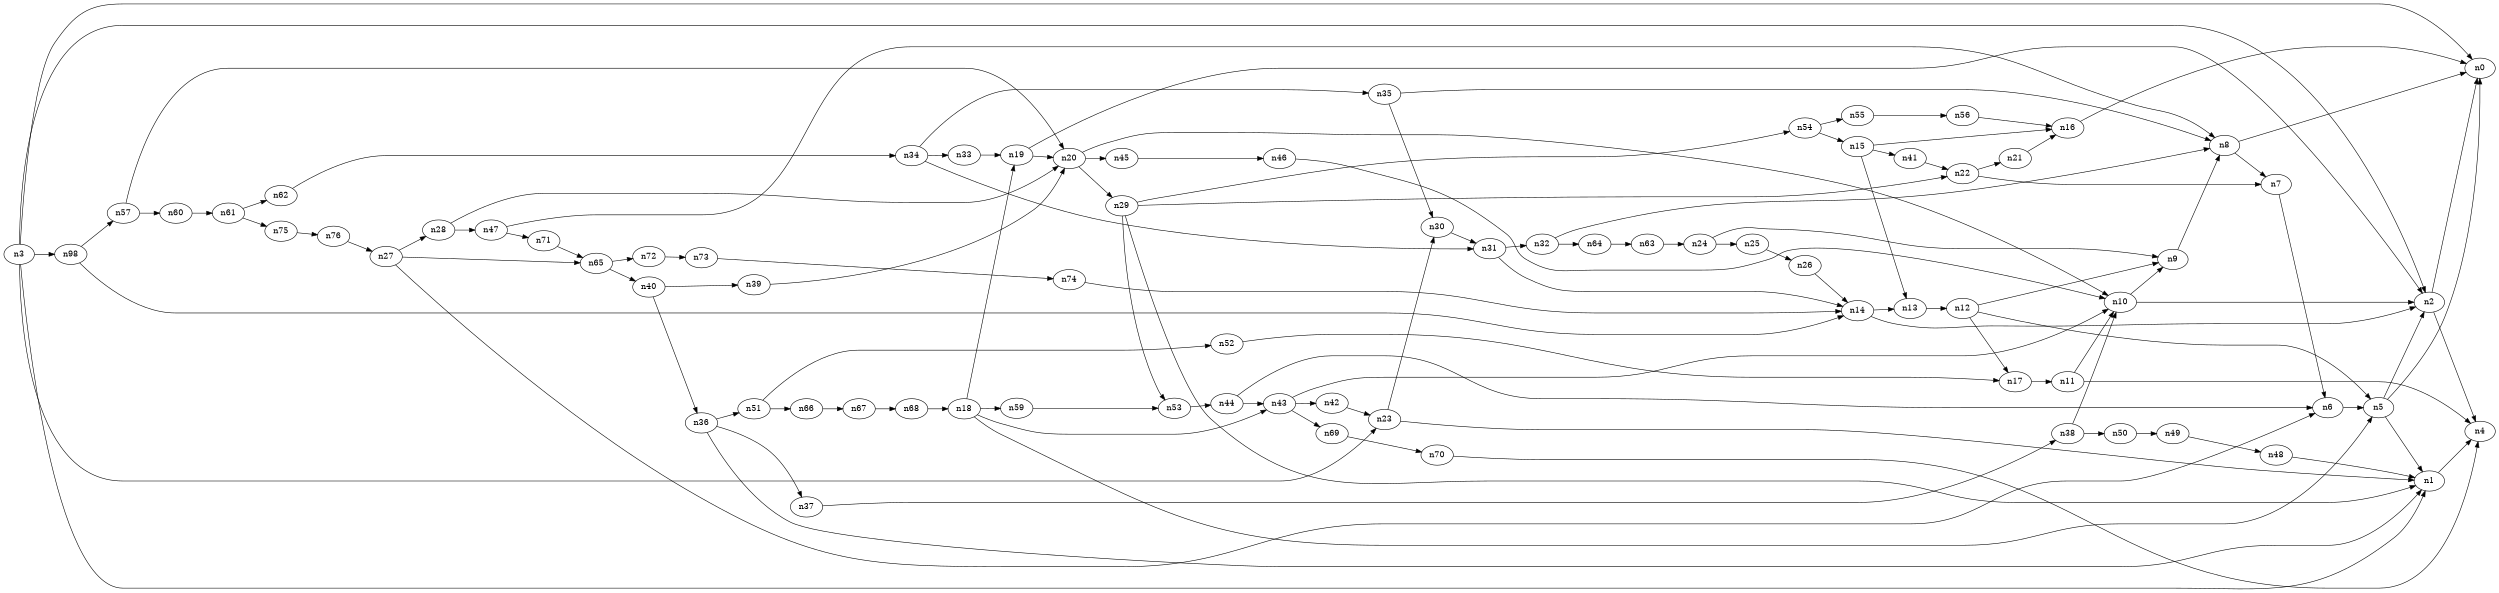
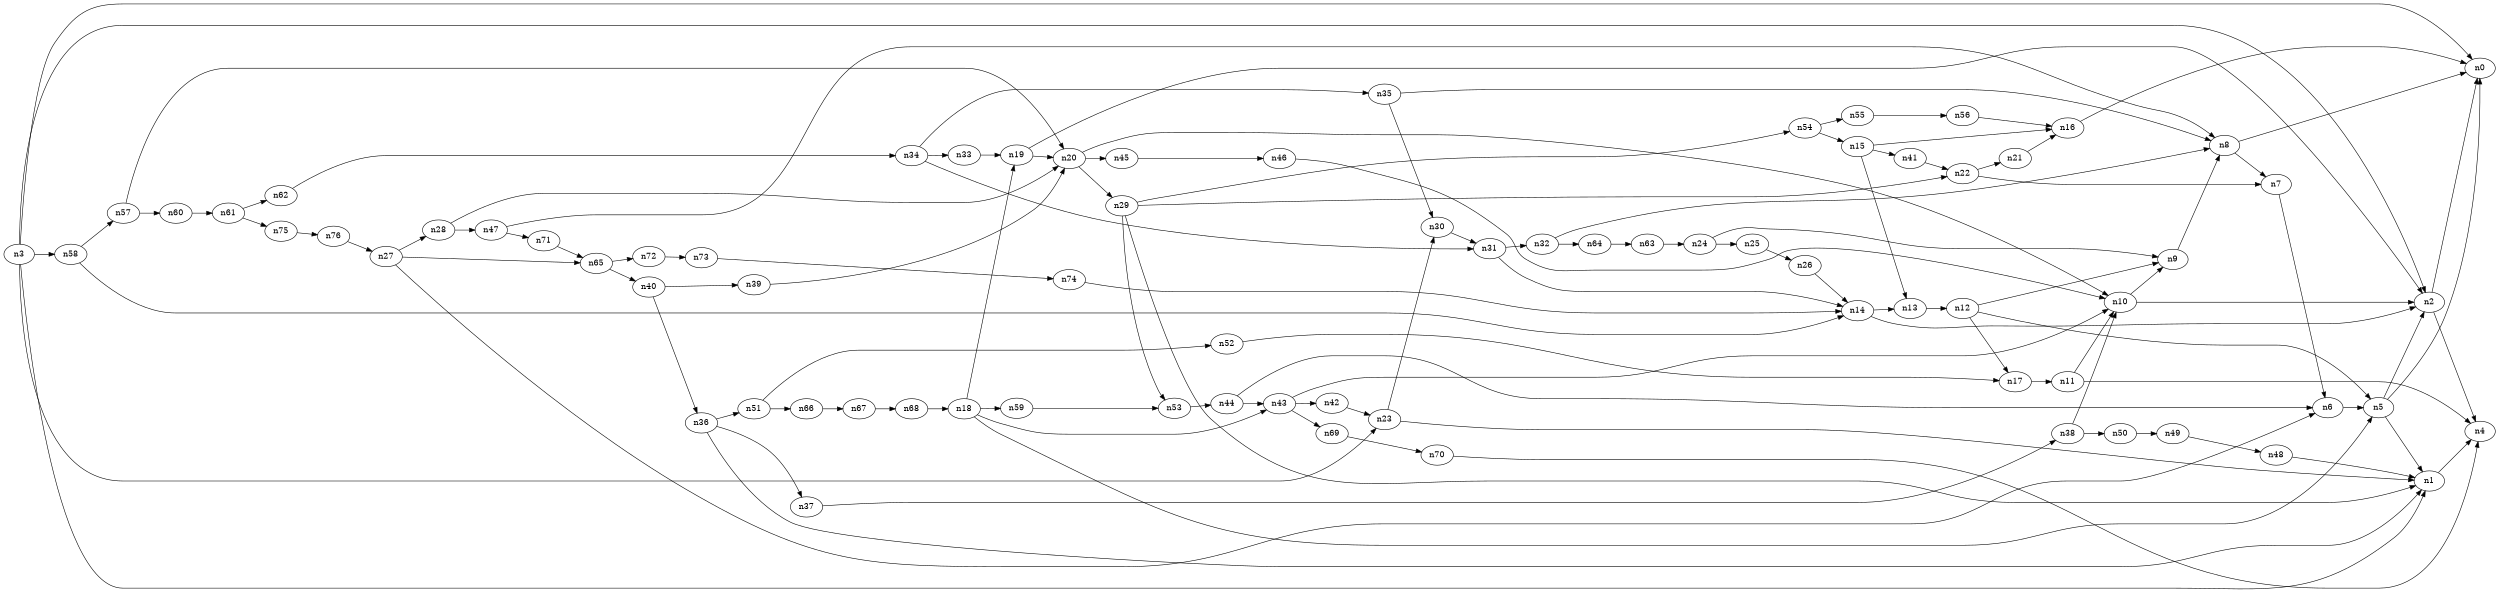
(71, 254) -> (71, 254)
